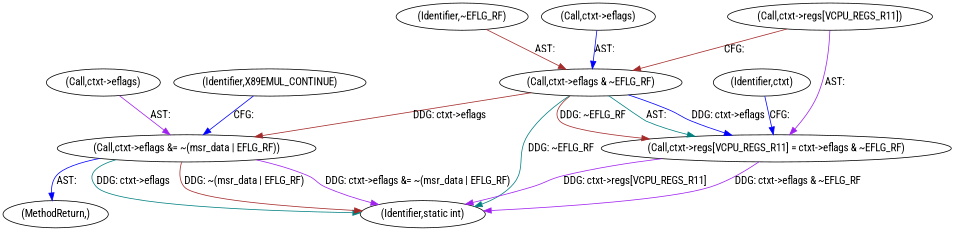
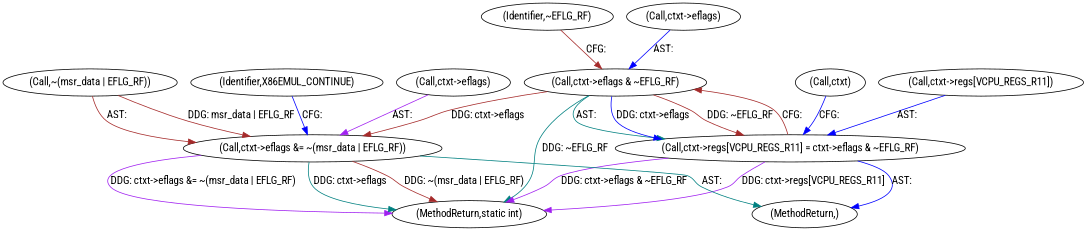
(714, 49) -> (753, 100)
(546, 50) -> (597, 50)
none -> (90, 83)
(270, 83) -> (287, 83)
(762, 83) -> (830, 83)
(822, 83) -> (890, 114)
(68, 168) -> (573, 166)
none -> (892, 184)
(423, 214) -> (469, 214)
